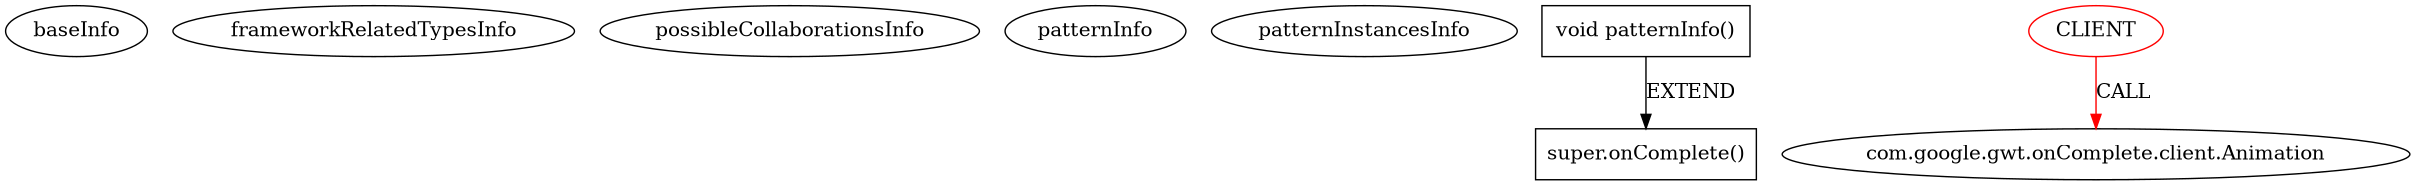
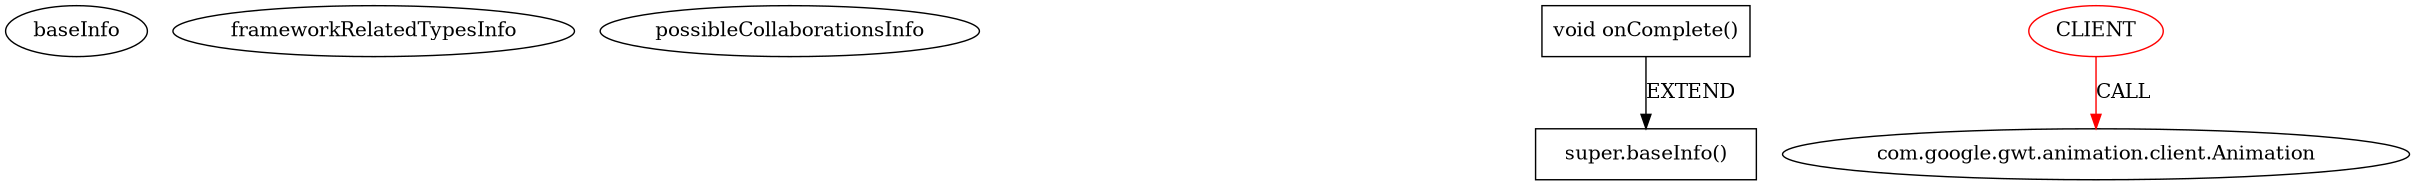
(1095, 31) -> none
(1364, 31) -> none
(1646, 31) -> (1646, 31)
(1646, 154) -> (1646, 154)
(2096, 154) -> (2096, 154)
